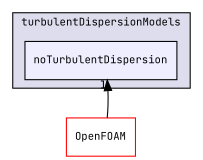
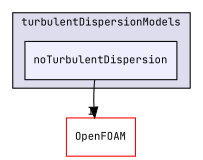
(108, 104) -> (94, 95)
